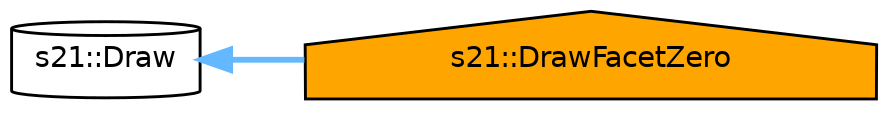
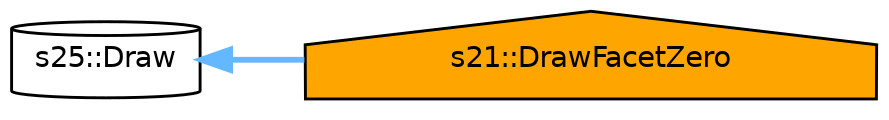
(106, 60) -> (106, 60)
